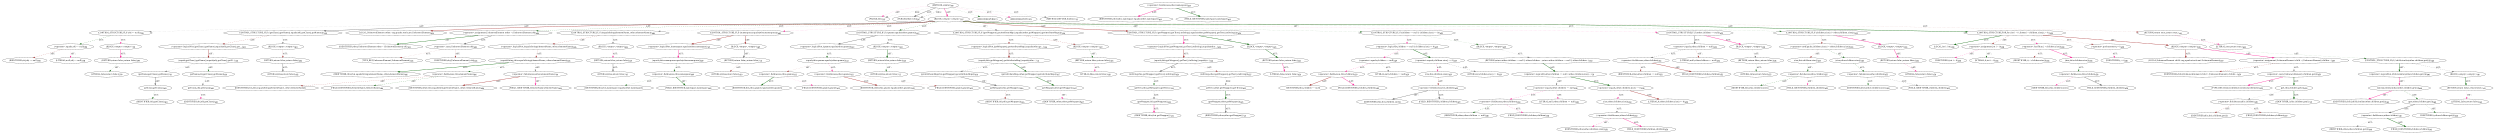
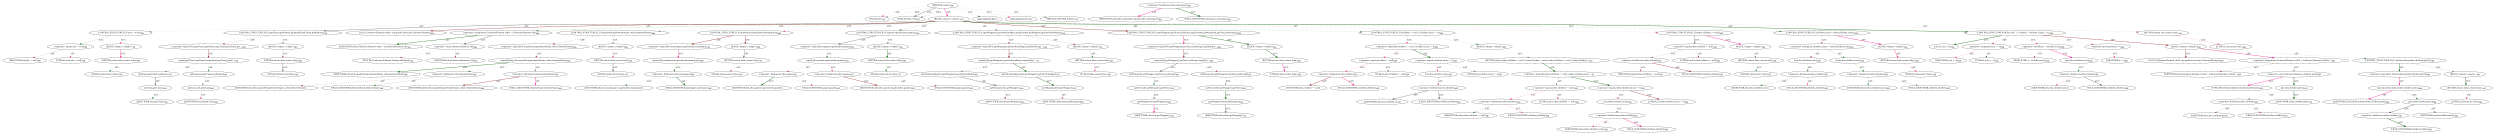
(2351, 129) -> none
